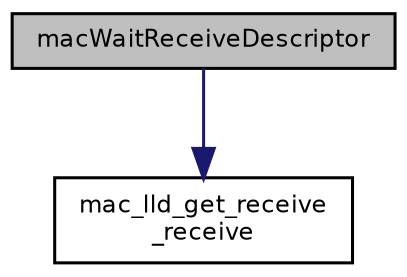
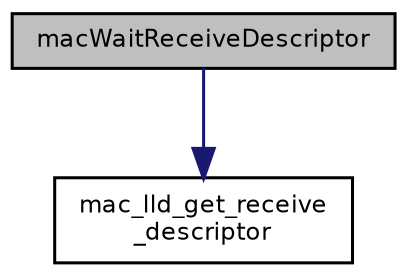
(204, 220) -> (204, 220)
